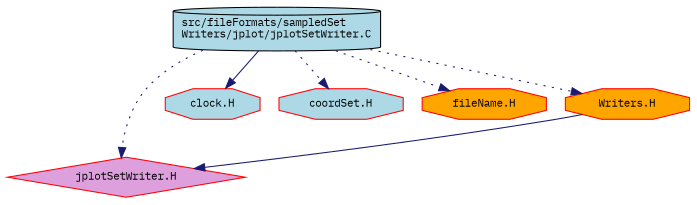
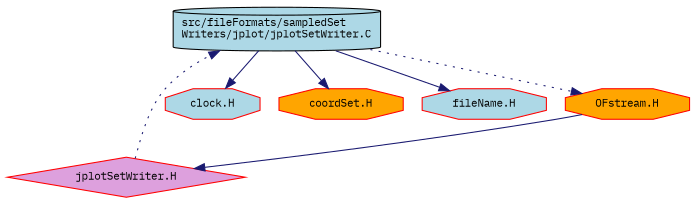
(308, 66) -> (308, 66)
(388, 69) -> (388, 69)
(148, 87) -> (159, 97)
(341, 104) -> (341, 104)
(484, 104) -> (484, 104)
(627, 104) -> (627, 104)
